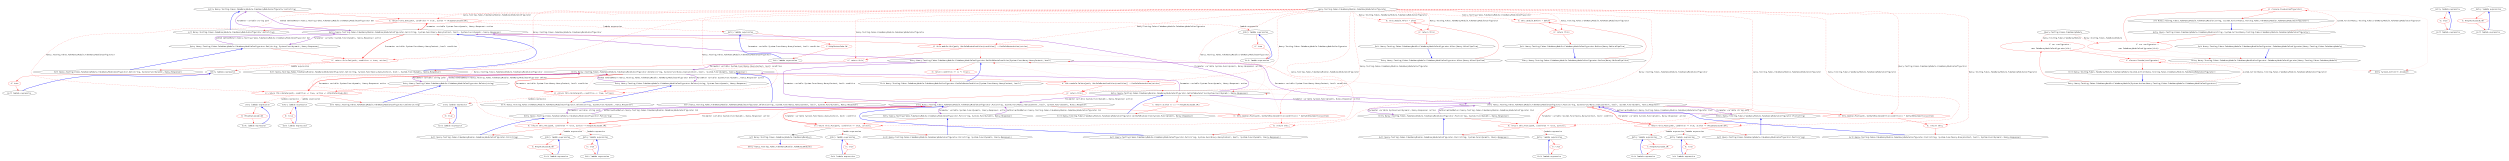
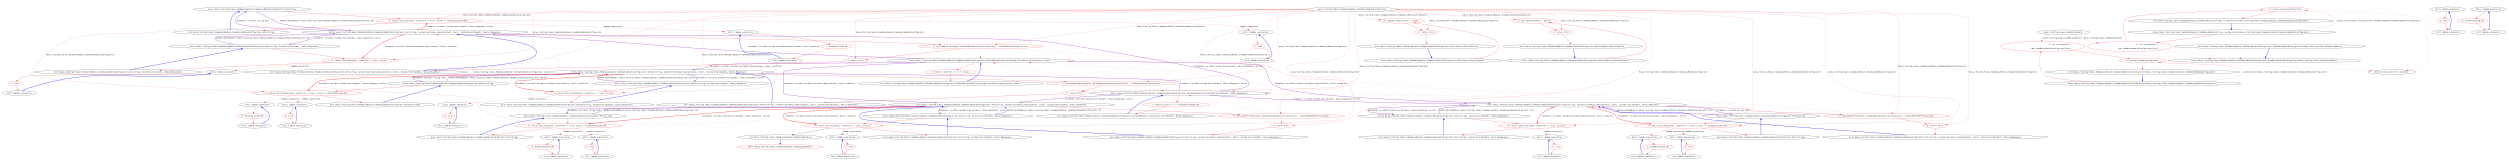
(1401, 21) -> (1401, 21)
